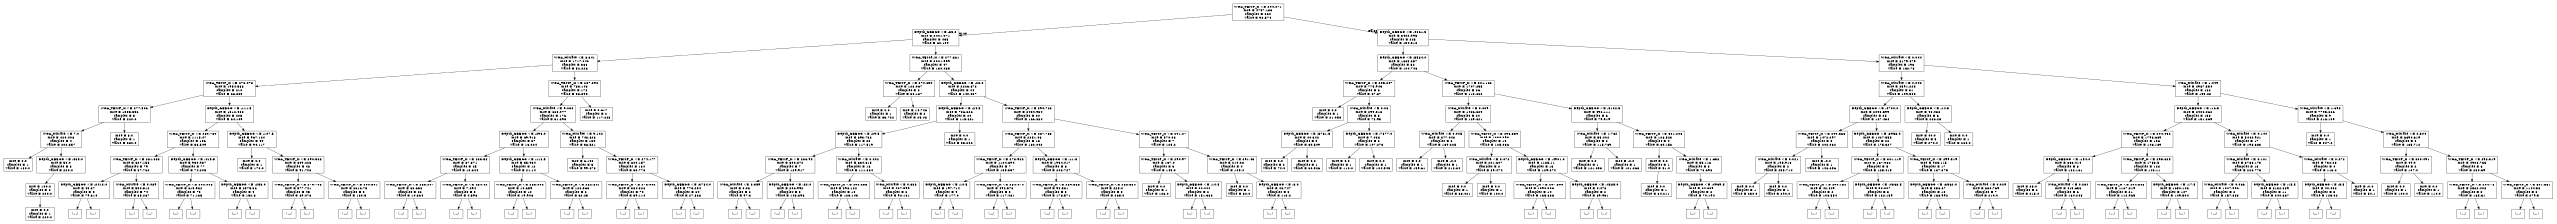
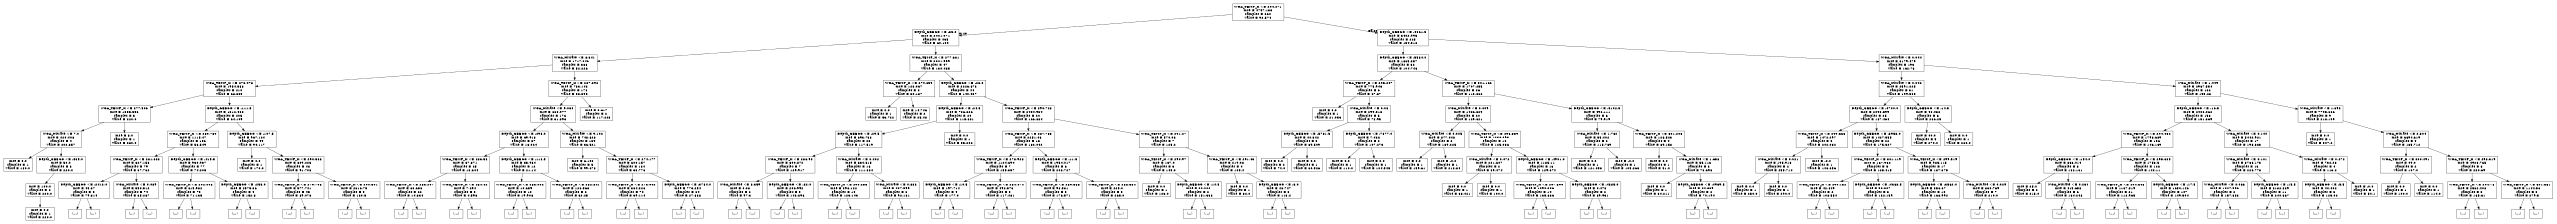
(1625, 165) -> (1625, 165)
(1658, 176) -> (1677, 178)
